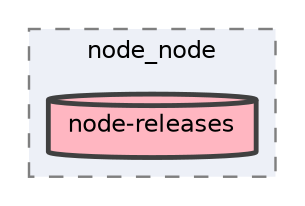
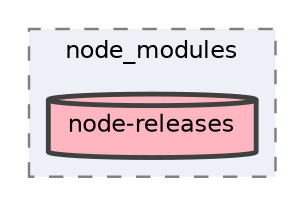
(152, 52) -> (152, 52)
